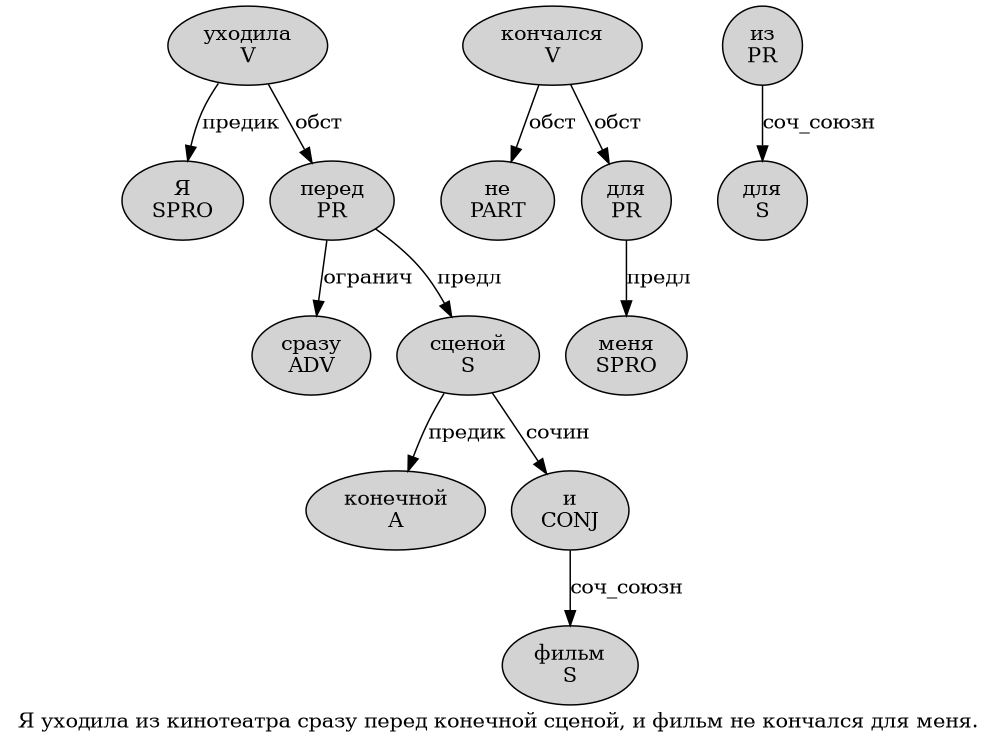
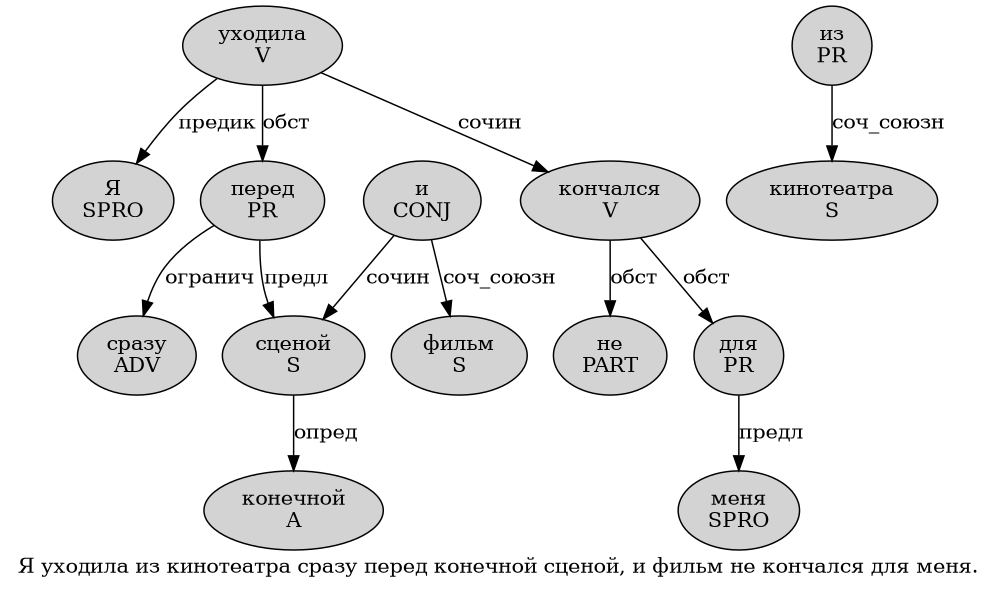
none -> (428, 119)
(763, 201) -> (832, 201)
(515, 427) -> (364, 271)
(467, 433) -> (325, 433)
